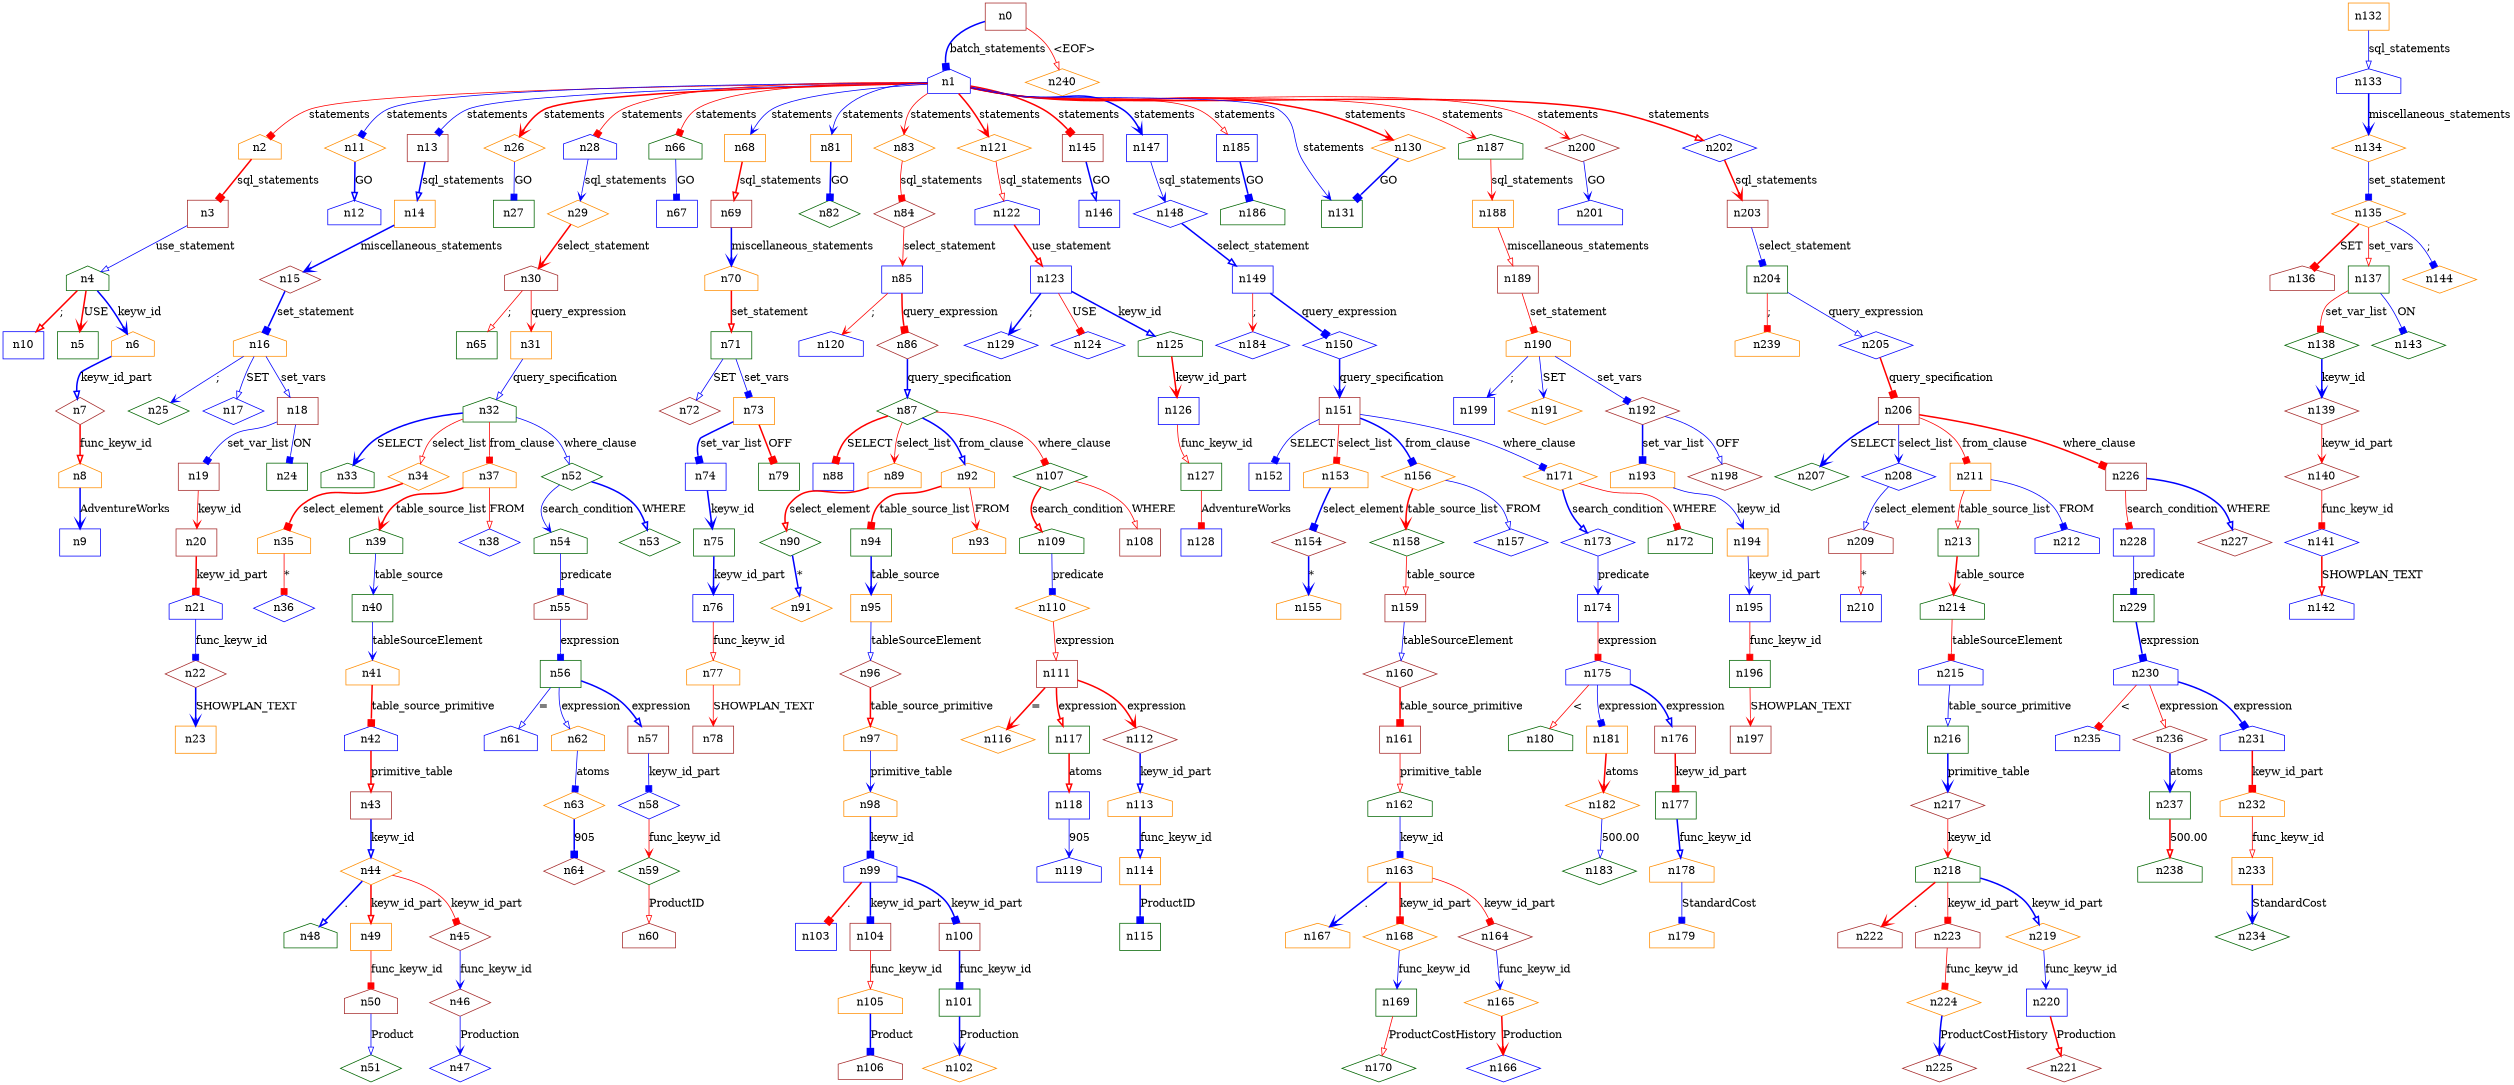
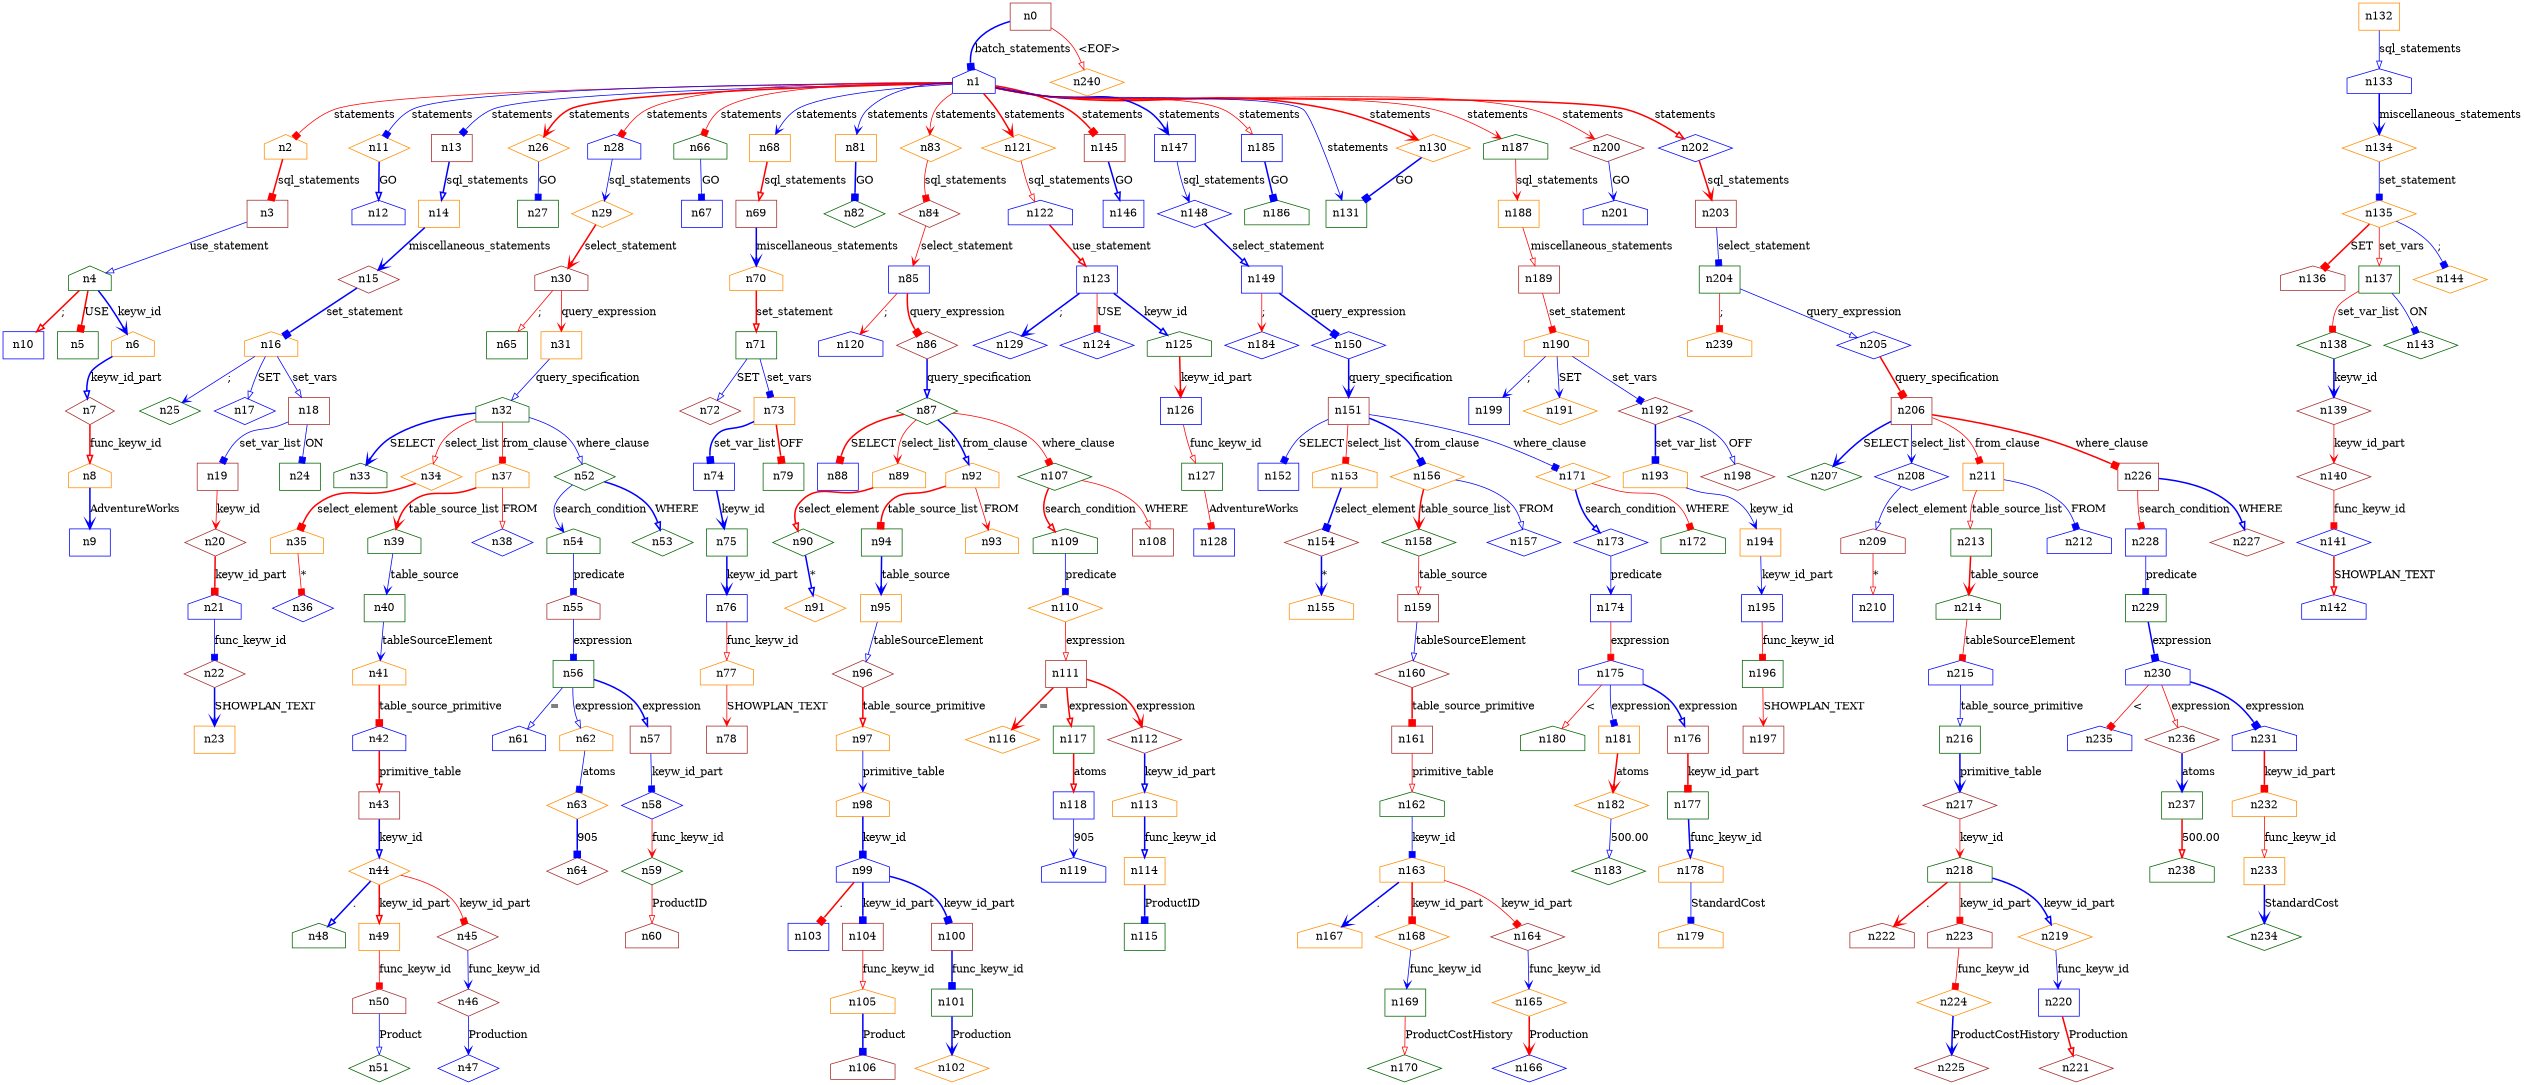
(84, 307) -> (85, 307)
(196, 542) -> (215, 542)
